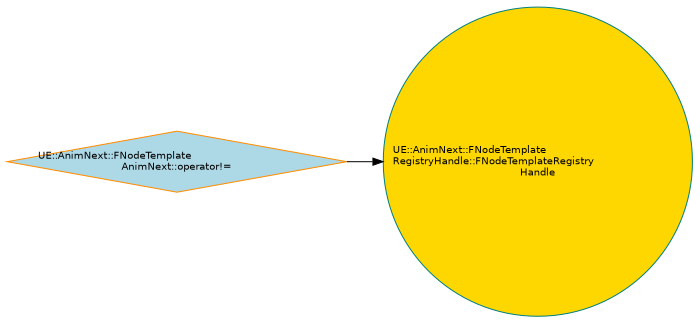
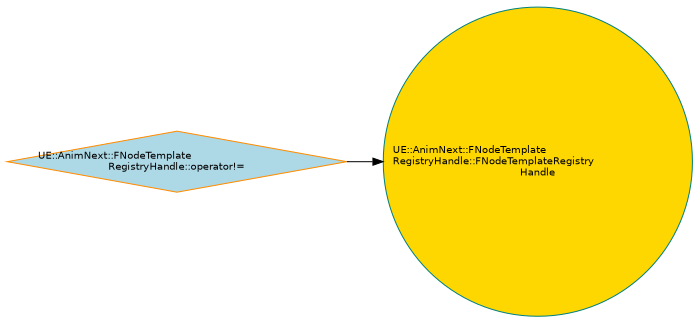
(177, 162) -> (177, 162)
